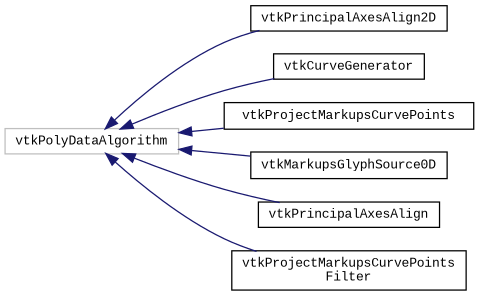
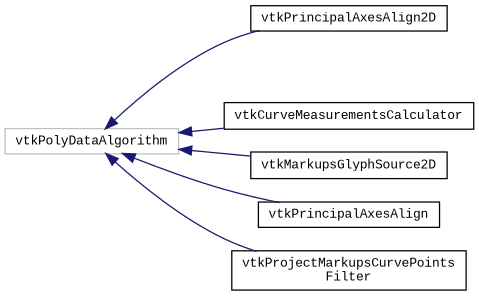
(349, 66) -> none
(349, 116) -> (349, 116)
(349, 165) -> (349, 165)
